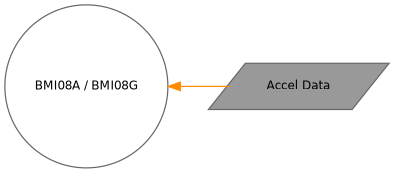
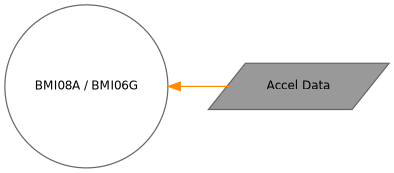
(86, 86) -> (86, 86)
